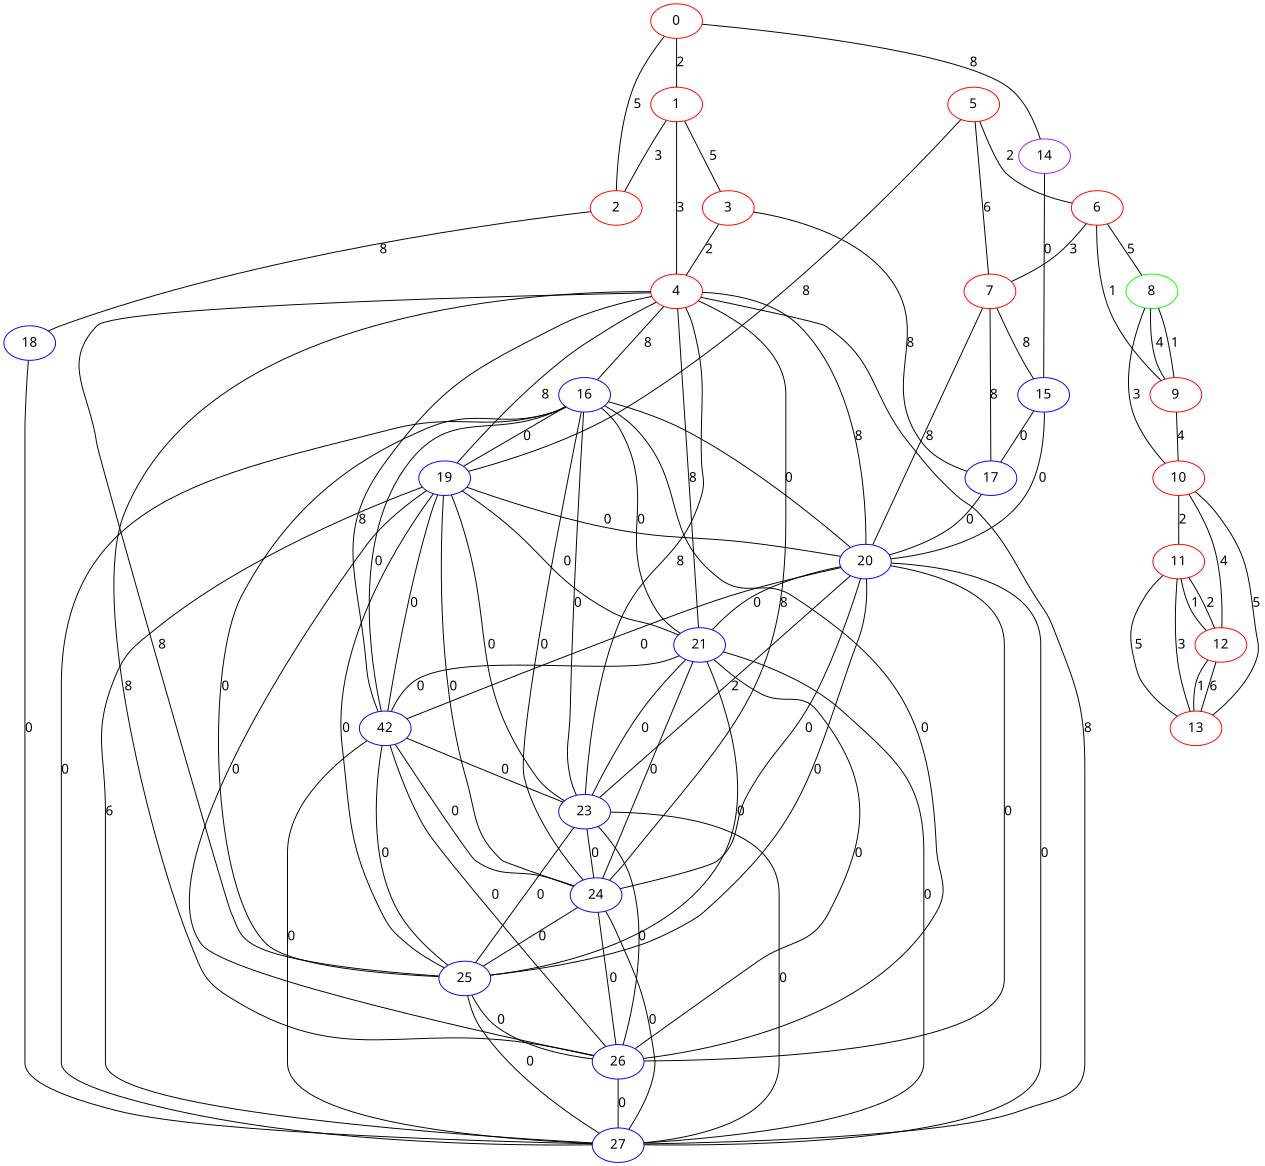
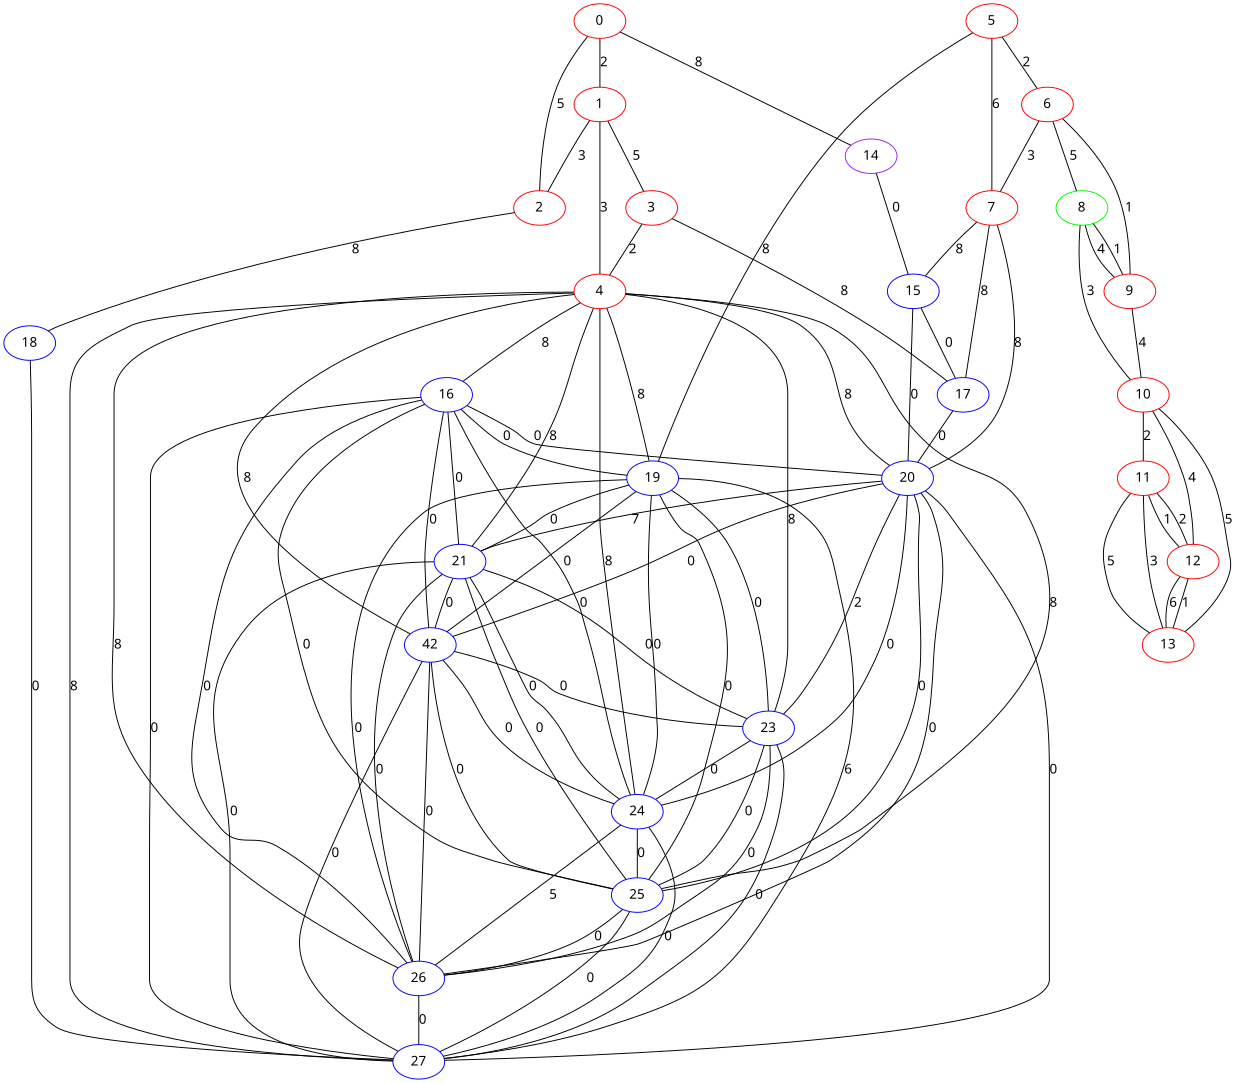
(651, 535) -> none
(758, 603) -> (636, 520)
(574, 604) -> none
(614, 978) -> (553, 895)
